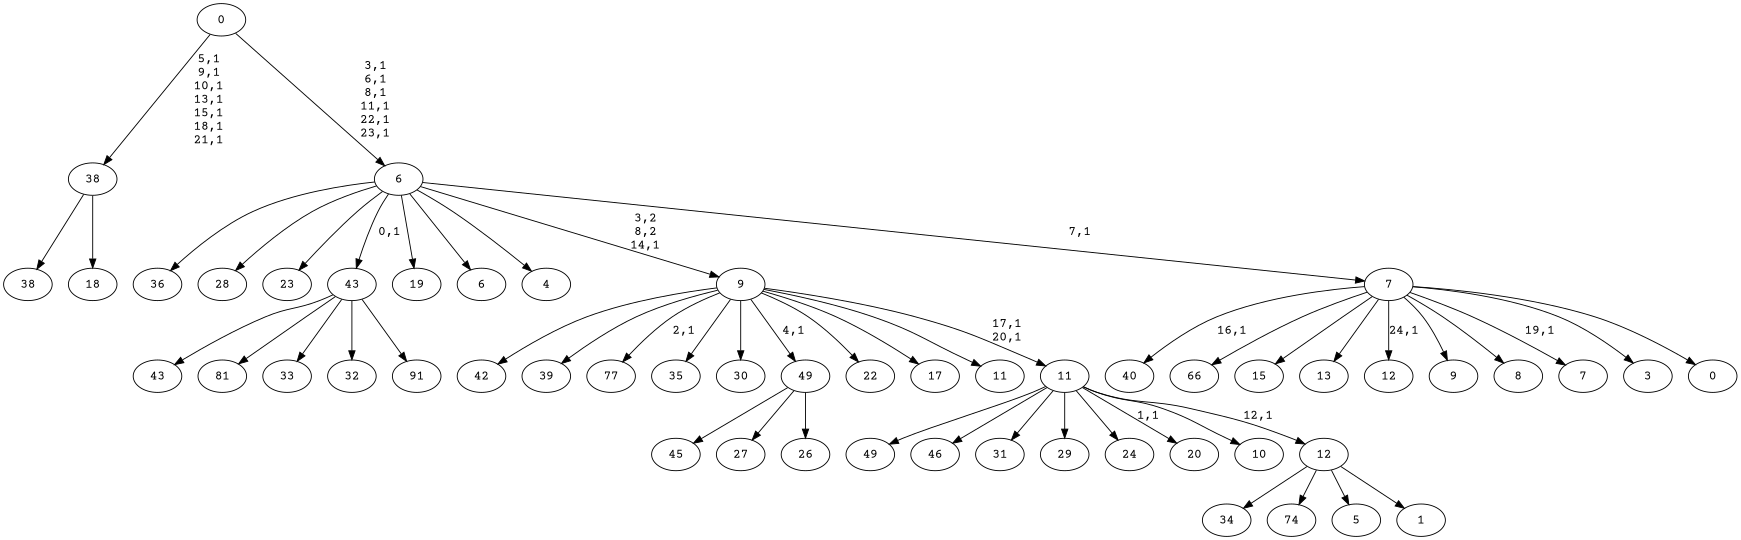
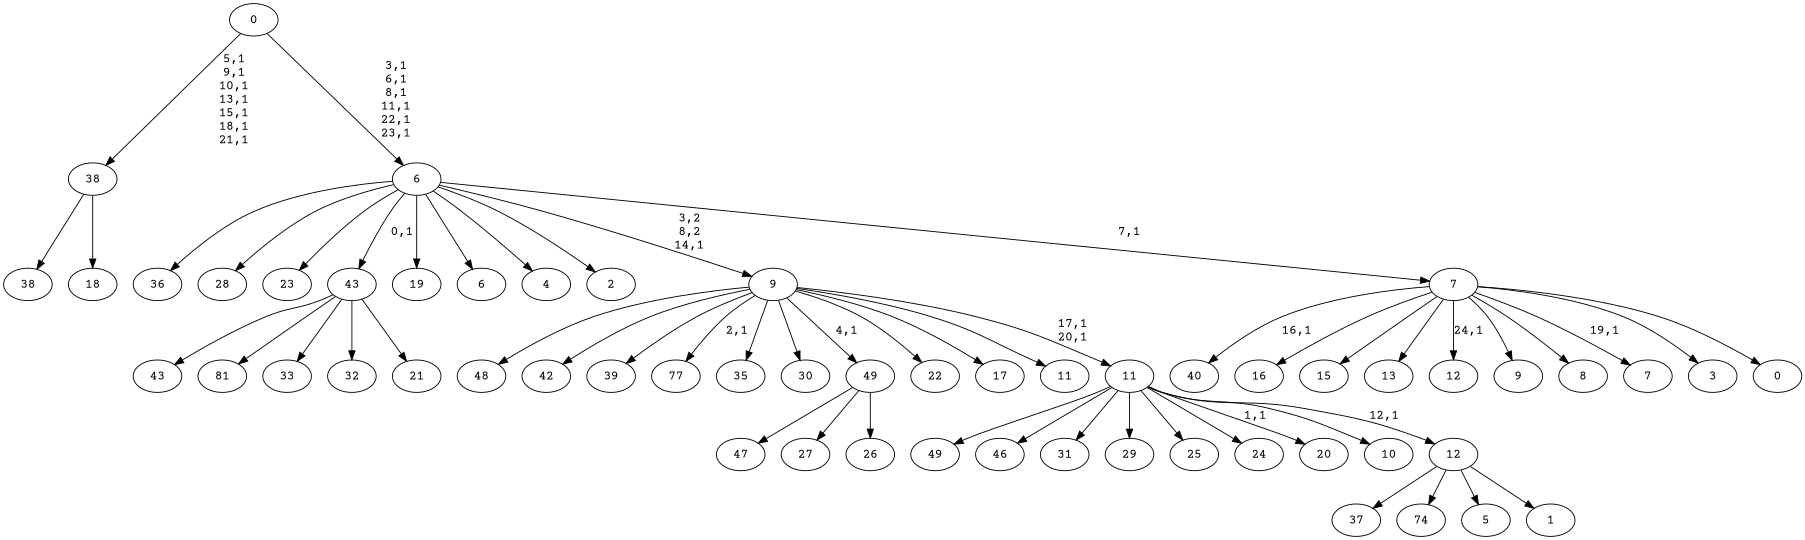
none -> (611, 284)
(417, 376) -> (417, 376)
none -> (481, 376)
(1194, 376) -> (1259, 376)
(676, 454) -> (741, 454)
none -> (1194, 454)
(1227, 520) -> (1356, 520)
